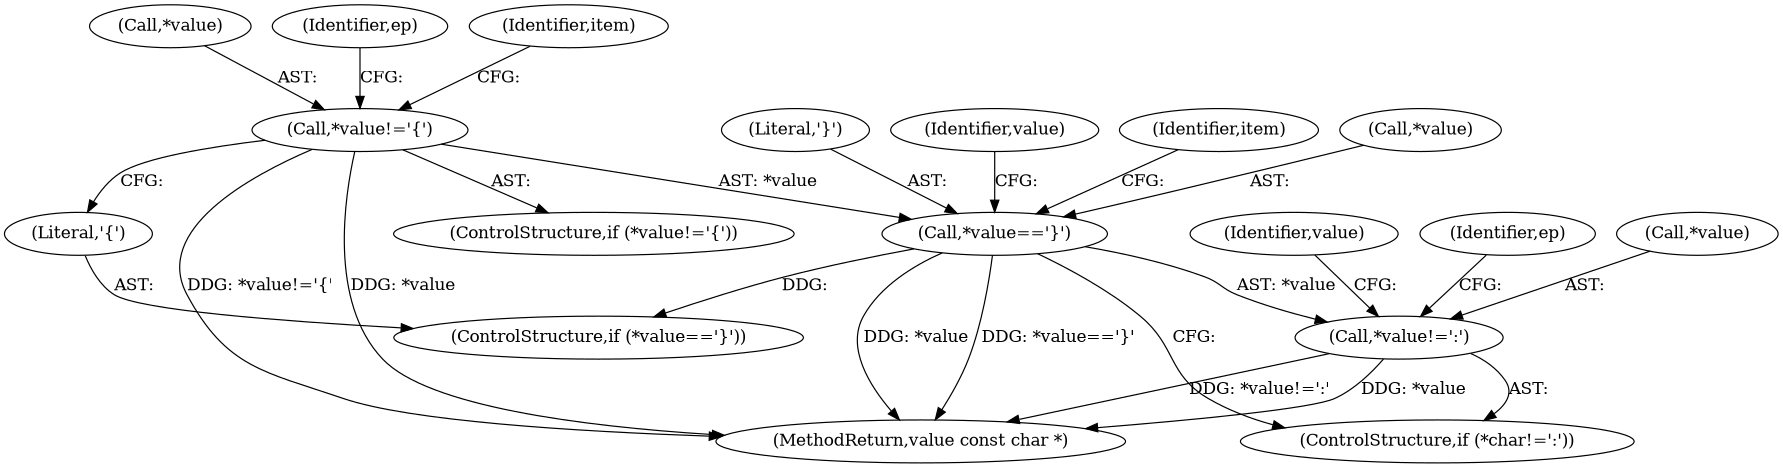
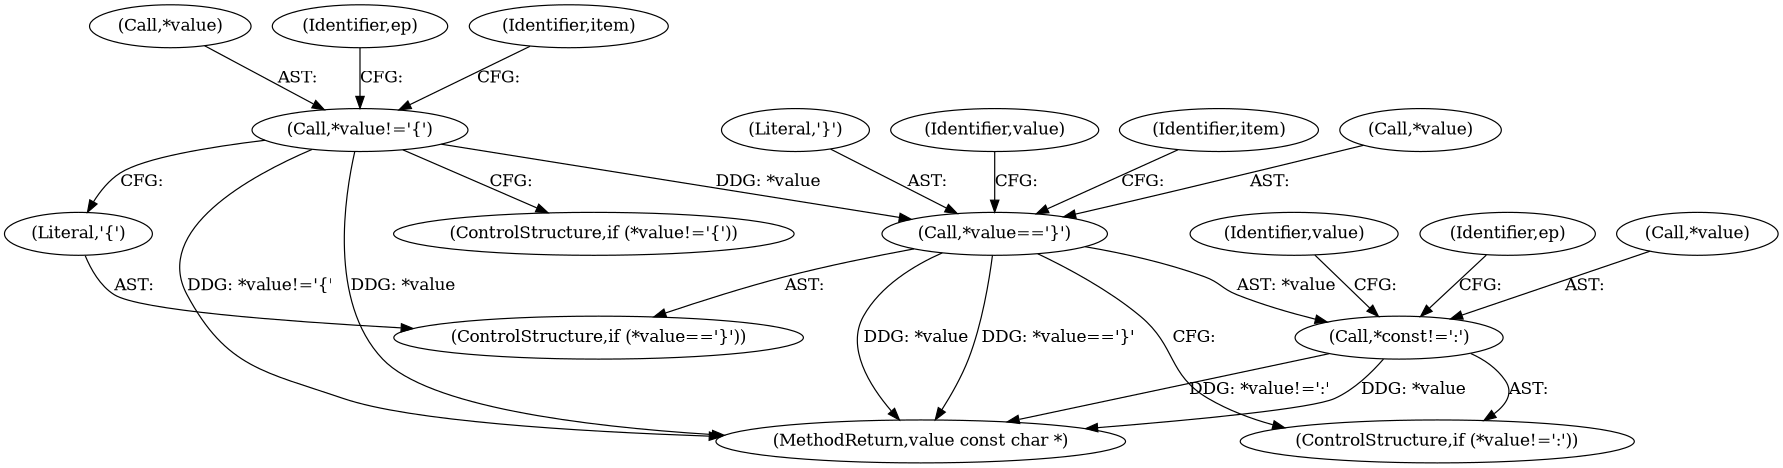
(514, 182) -> (514, 182)
(768, 182) -> (768, 182)
(807, 286) -> (807, 286)
(1399, 338) -> (1399, 338)
(1437, 441) -> (1437, 441)
